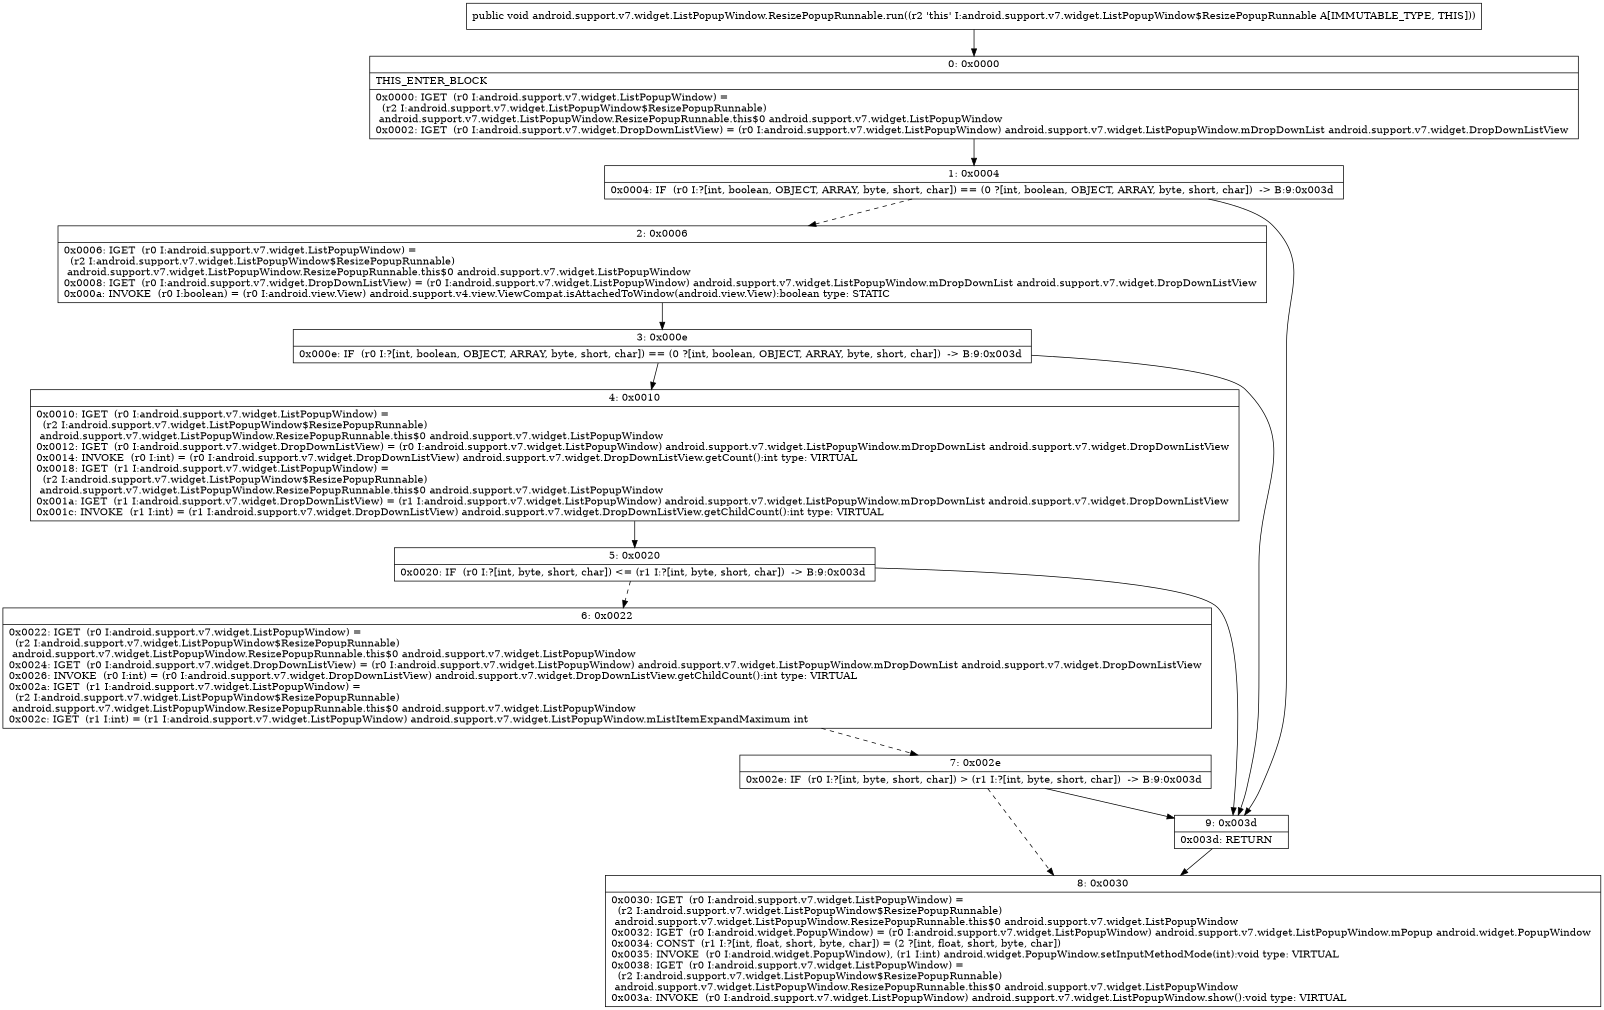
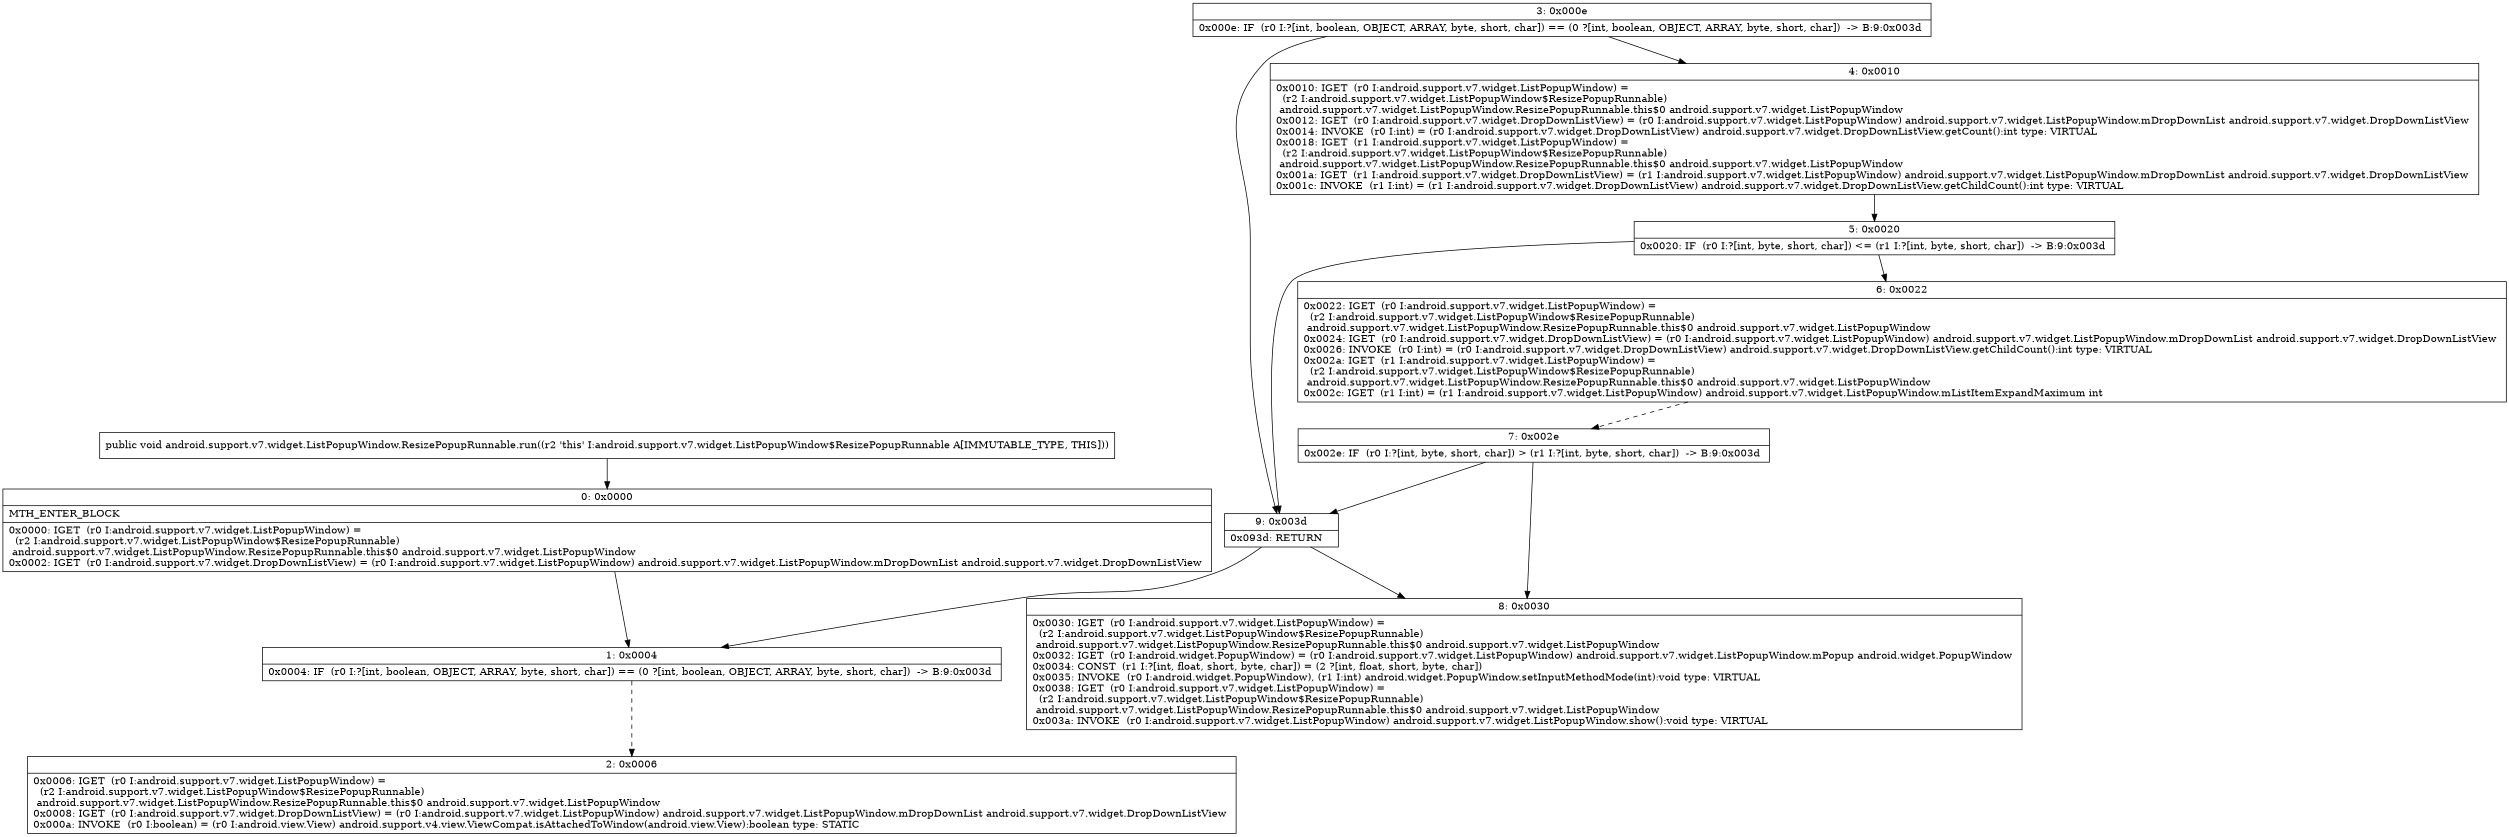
(431, 81) -> (65, 514)
(662, 313) -> none
(1287, 483) -> (998, 601)
(628, 591) -> (1881, 265)
(1018, 829) -> (1530, 527)
(1231, 840) -> (1281, 538)
